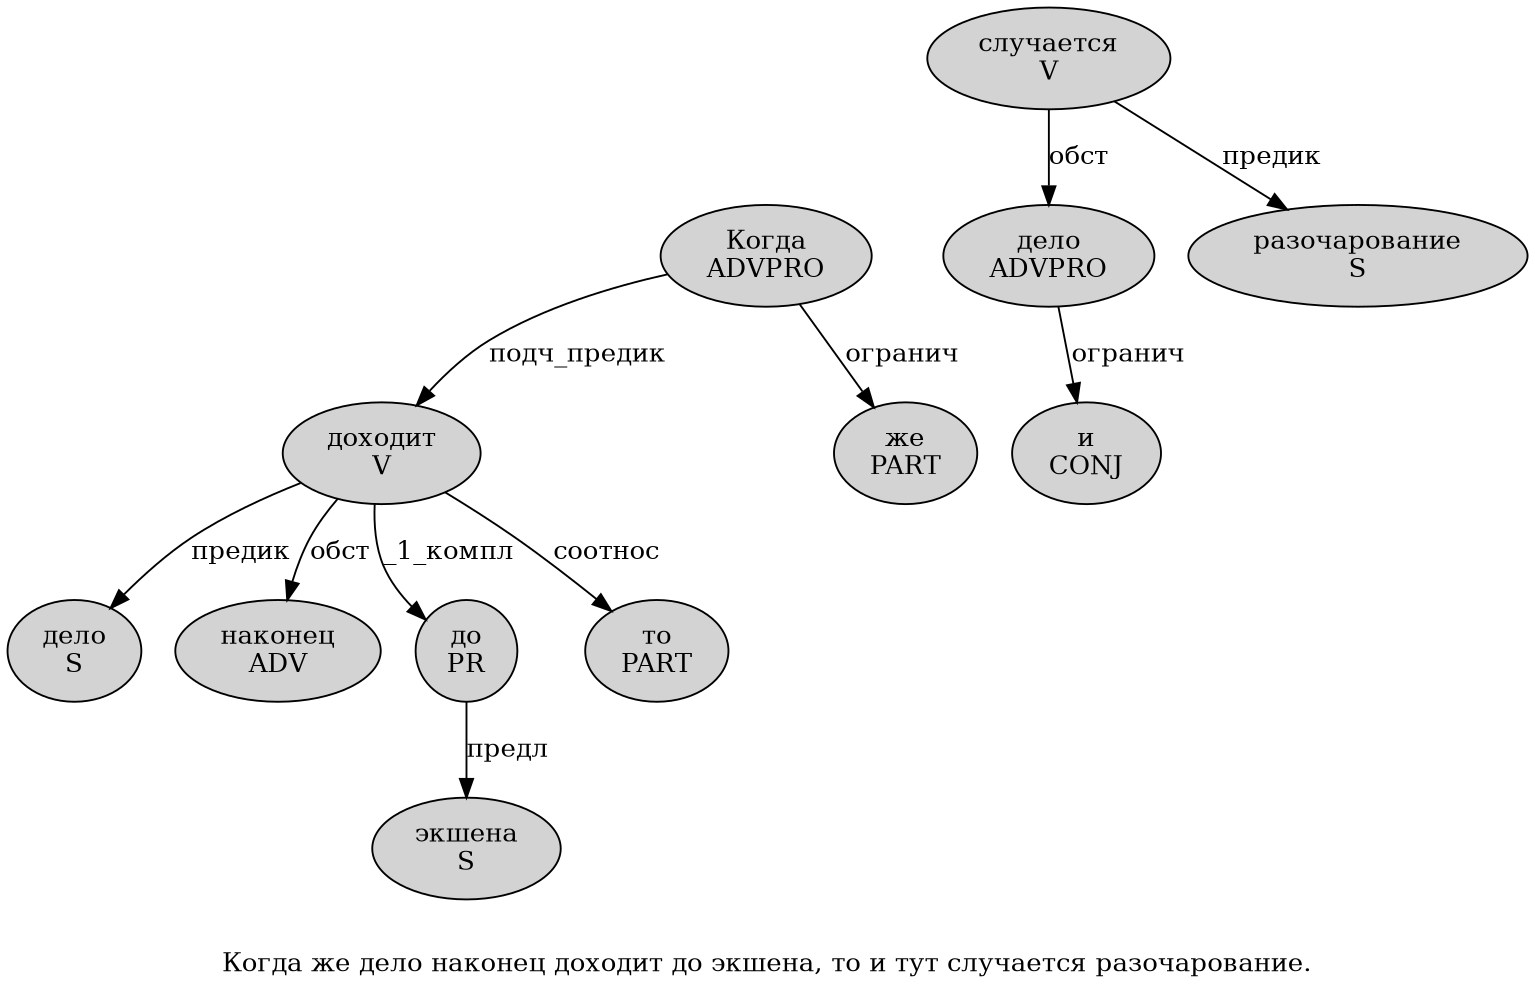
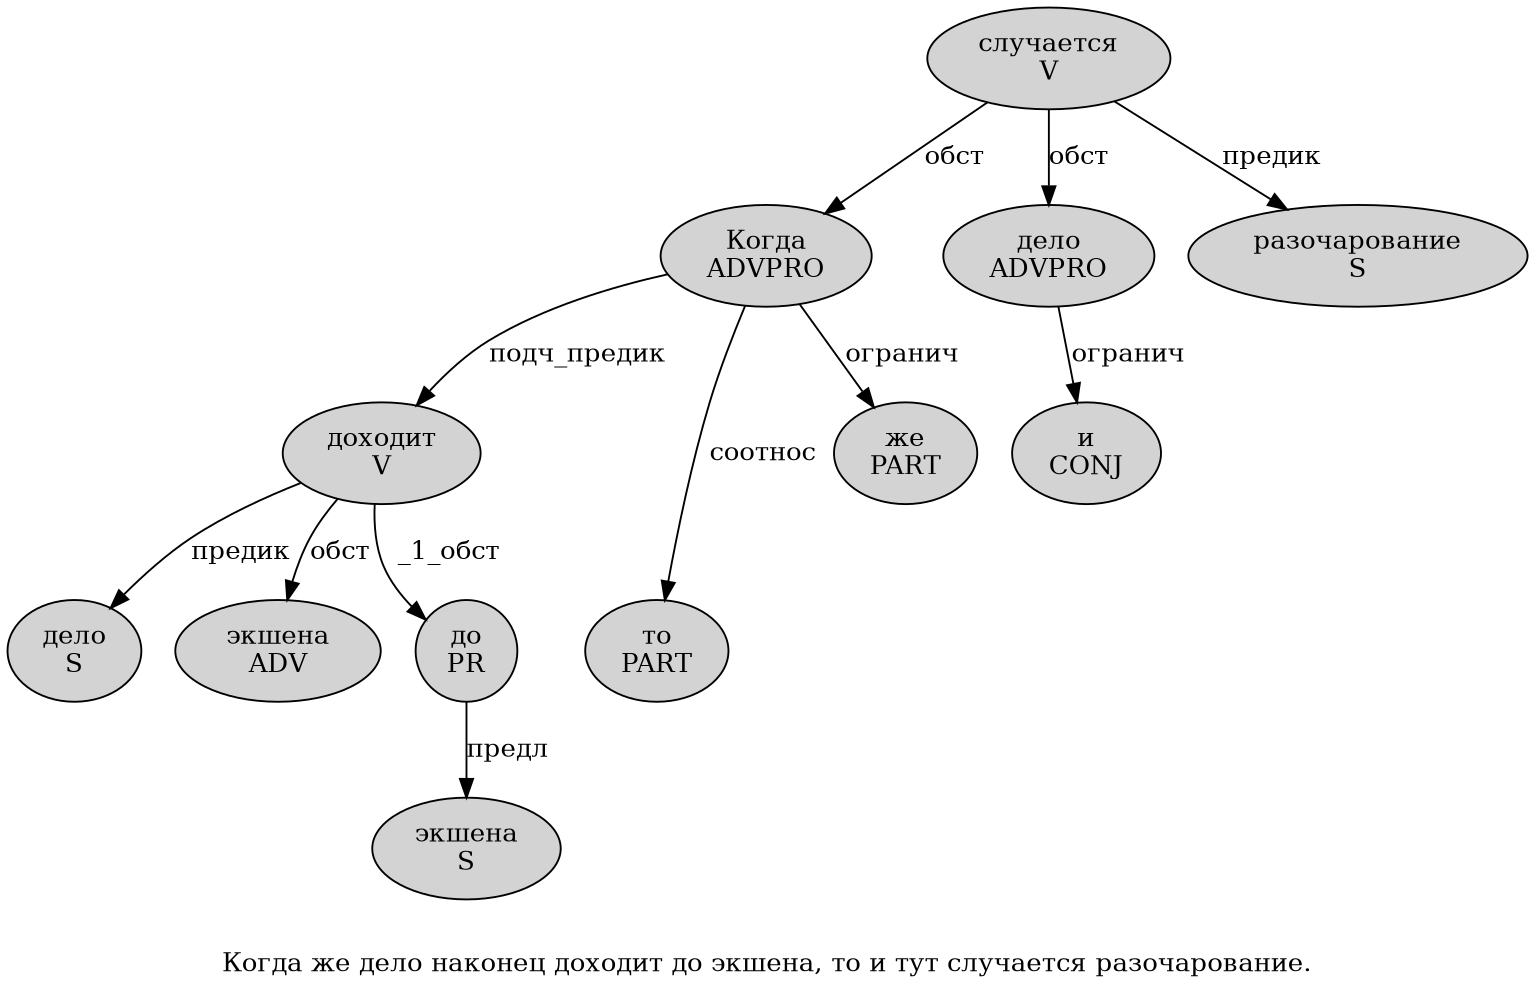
none -> (914, 153)
(523, 543) -> (699, 441)
(450, 552) -> (450, 552)
(278, 651) -> (278, 651)
